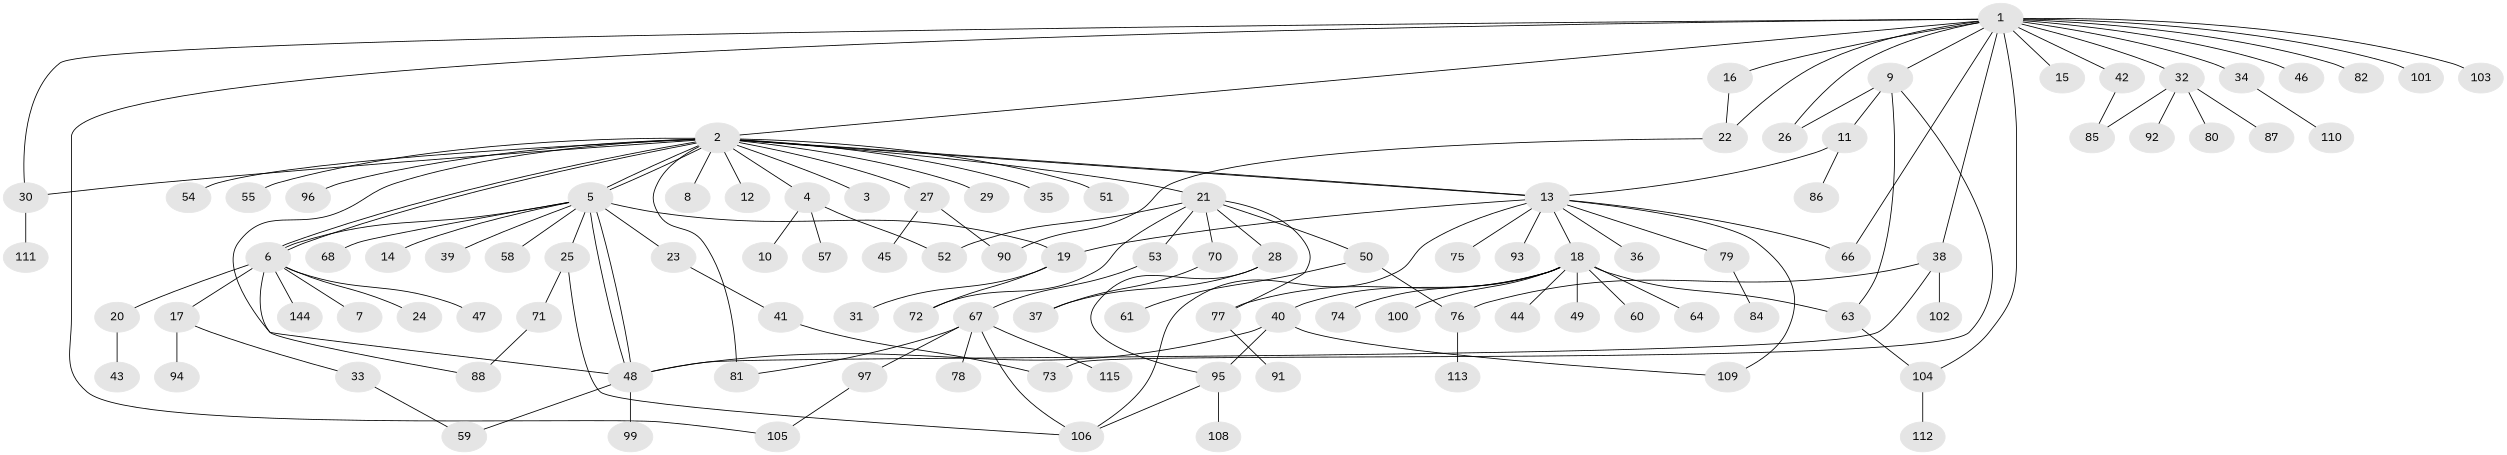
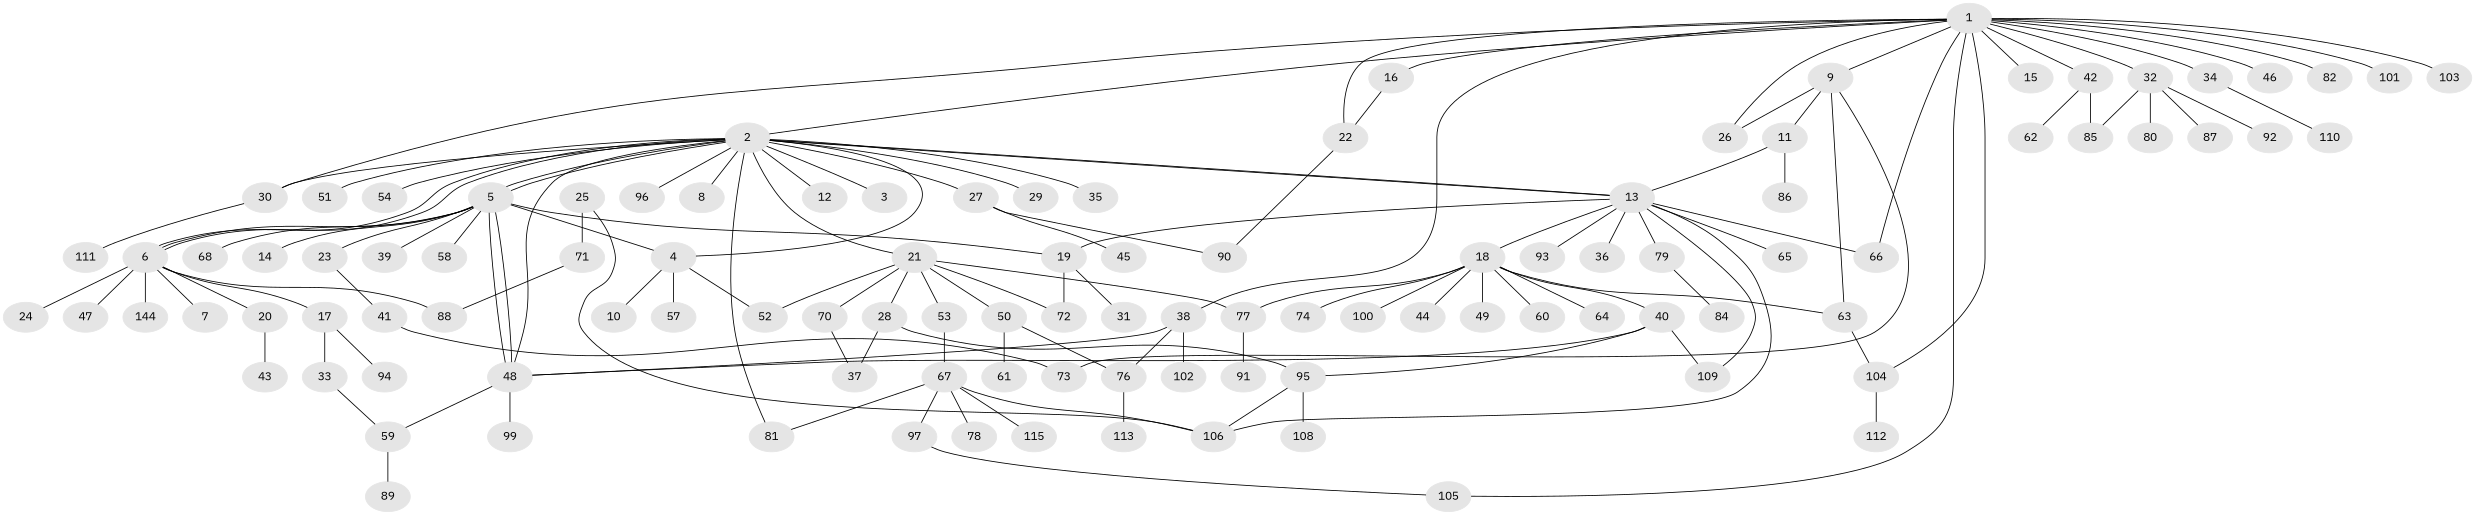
none -> (2031, 138)
(248, 198) -> none
(579, 228) -> (575, 225)
(1458, 257) -> (1785, 257)
none -> (388, 497)
